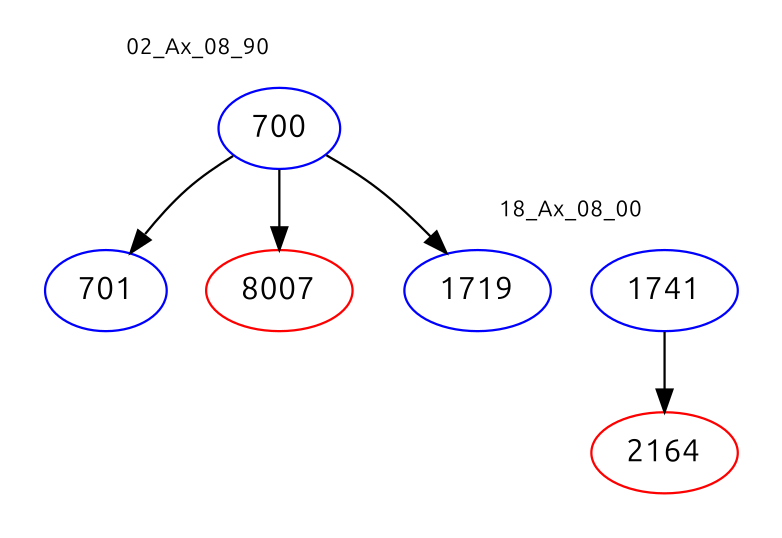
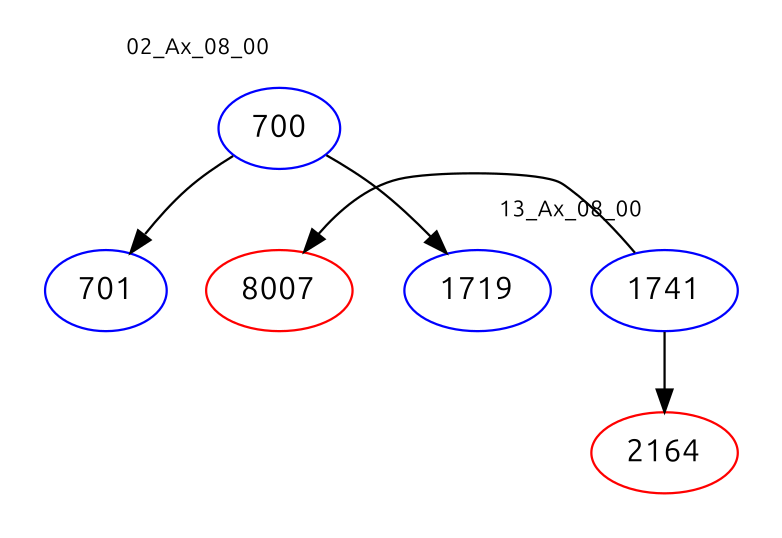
(198, 48) -> (198, 48)
(279, 198) -> (482, 173)
(571, 211) -> (571, 211)
